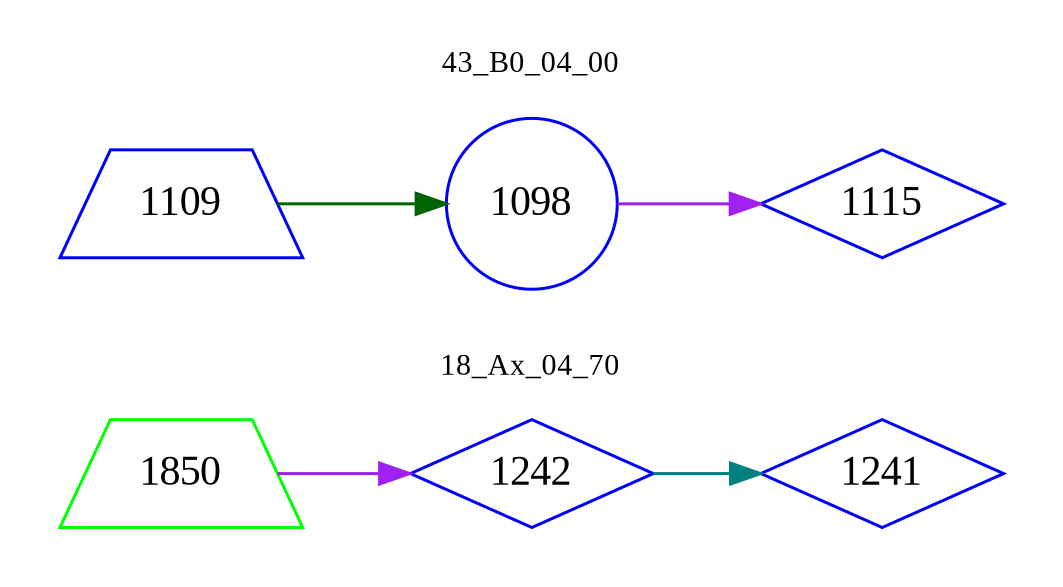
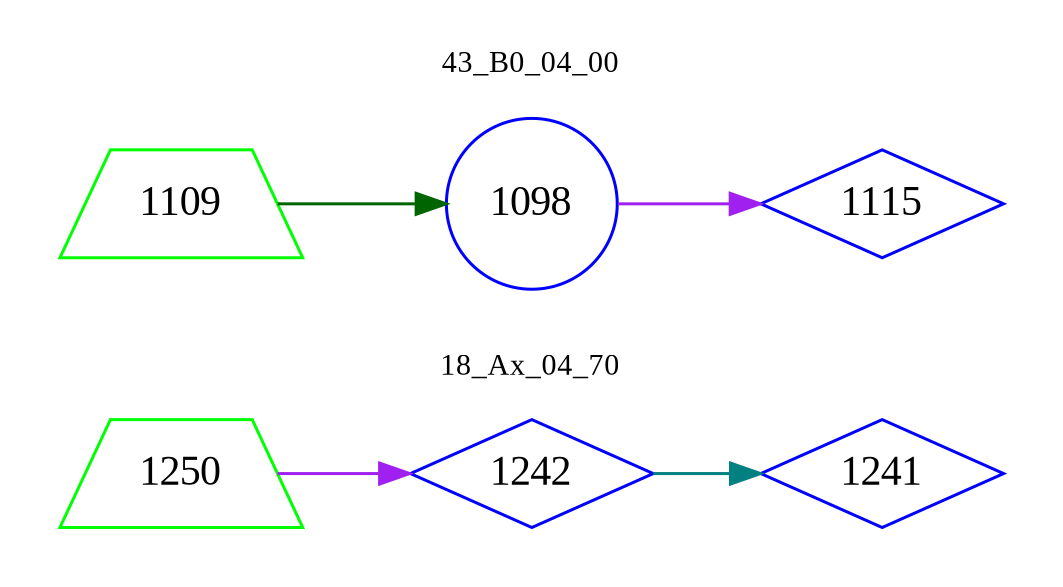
(181, 204) -> (181, 204)
(181, 474) -> (181, 474)
